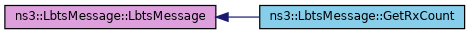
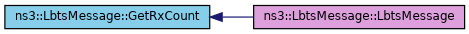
(244, 17) -> (238, 17)
